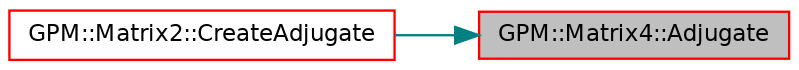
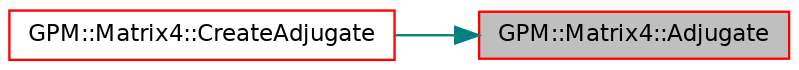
(202, 35) -> (202, 35)
